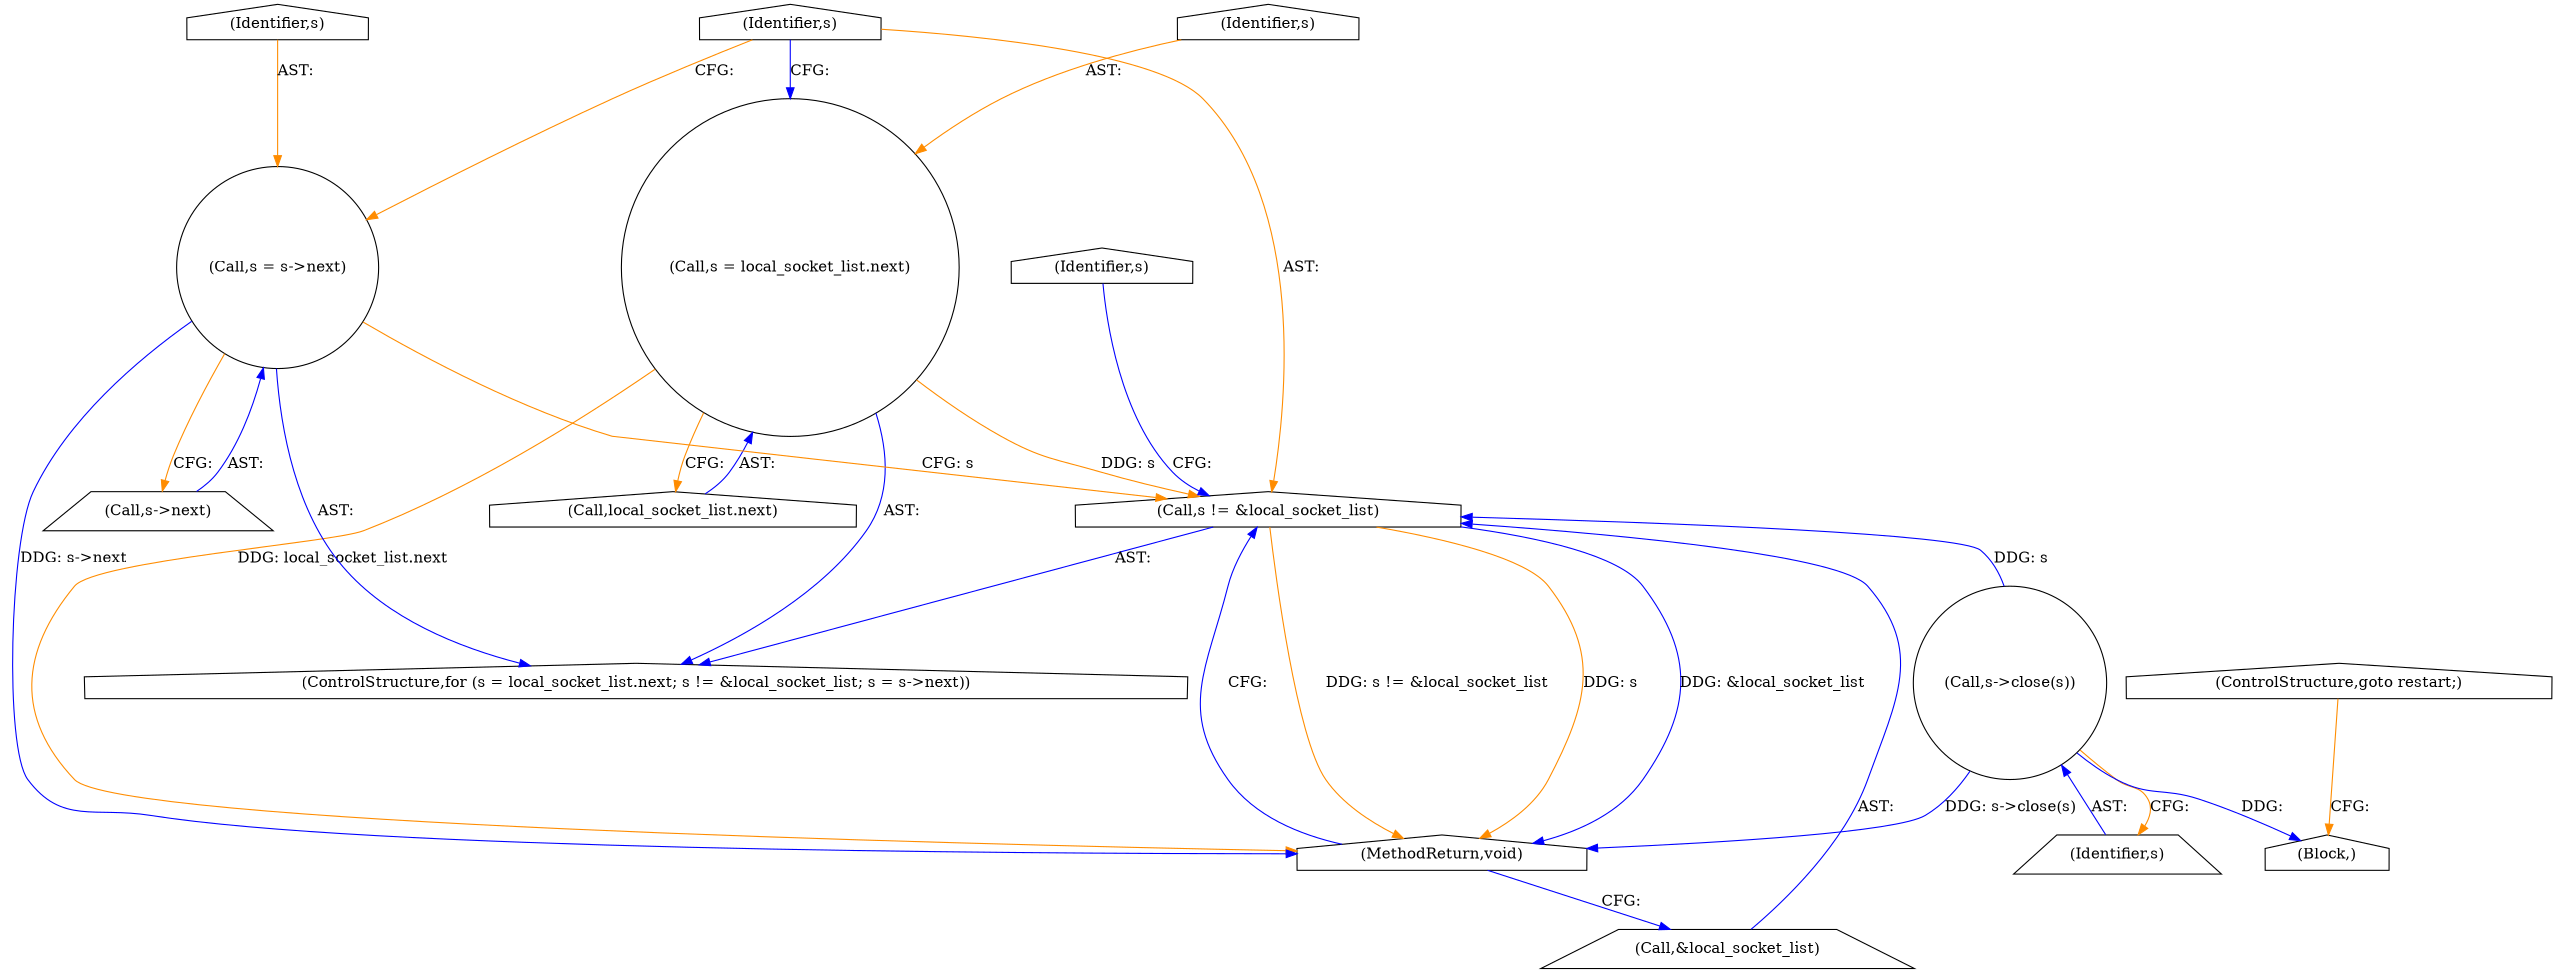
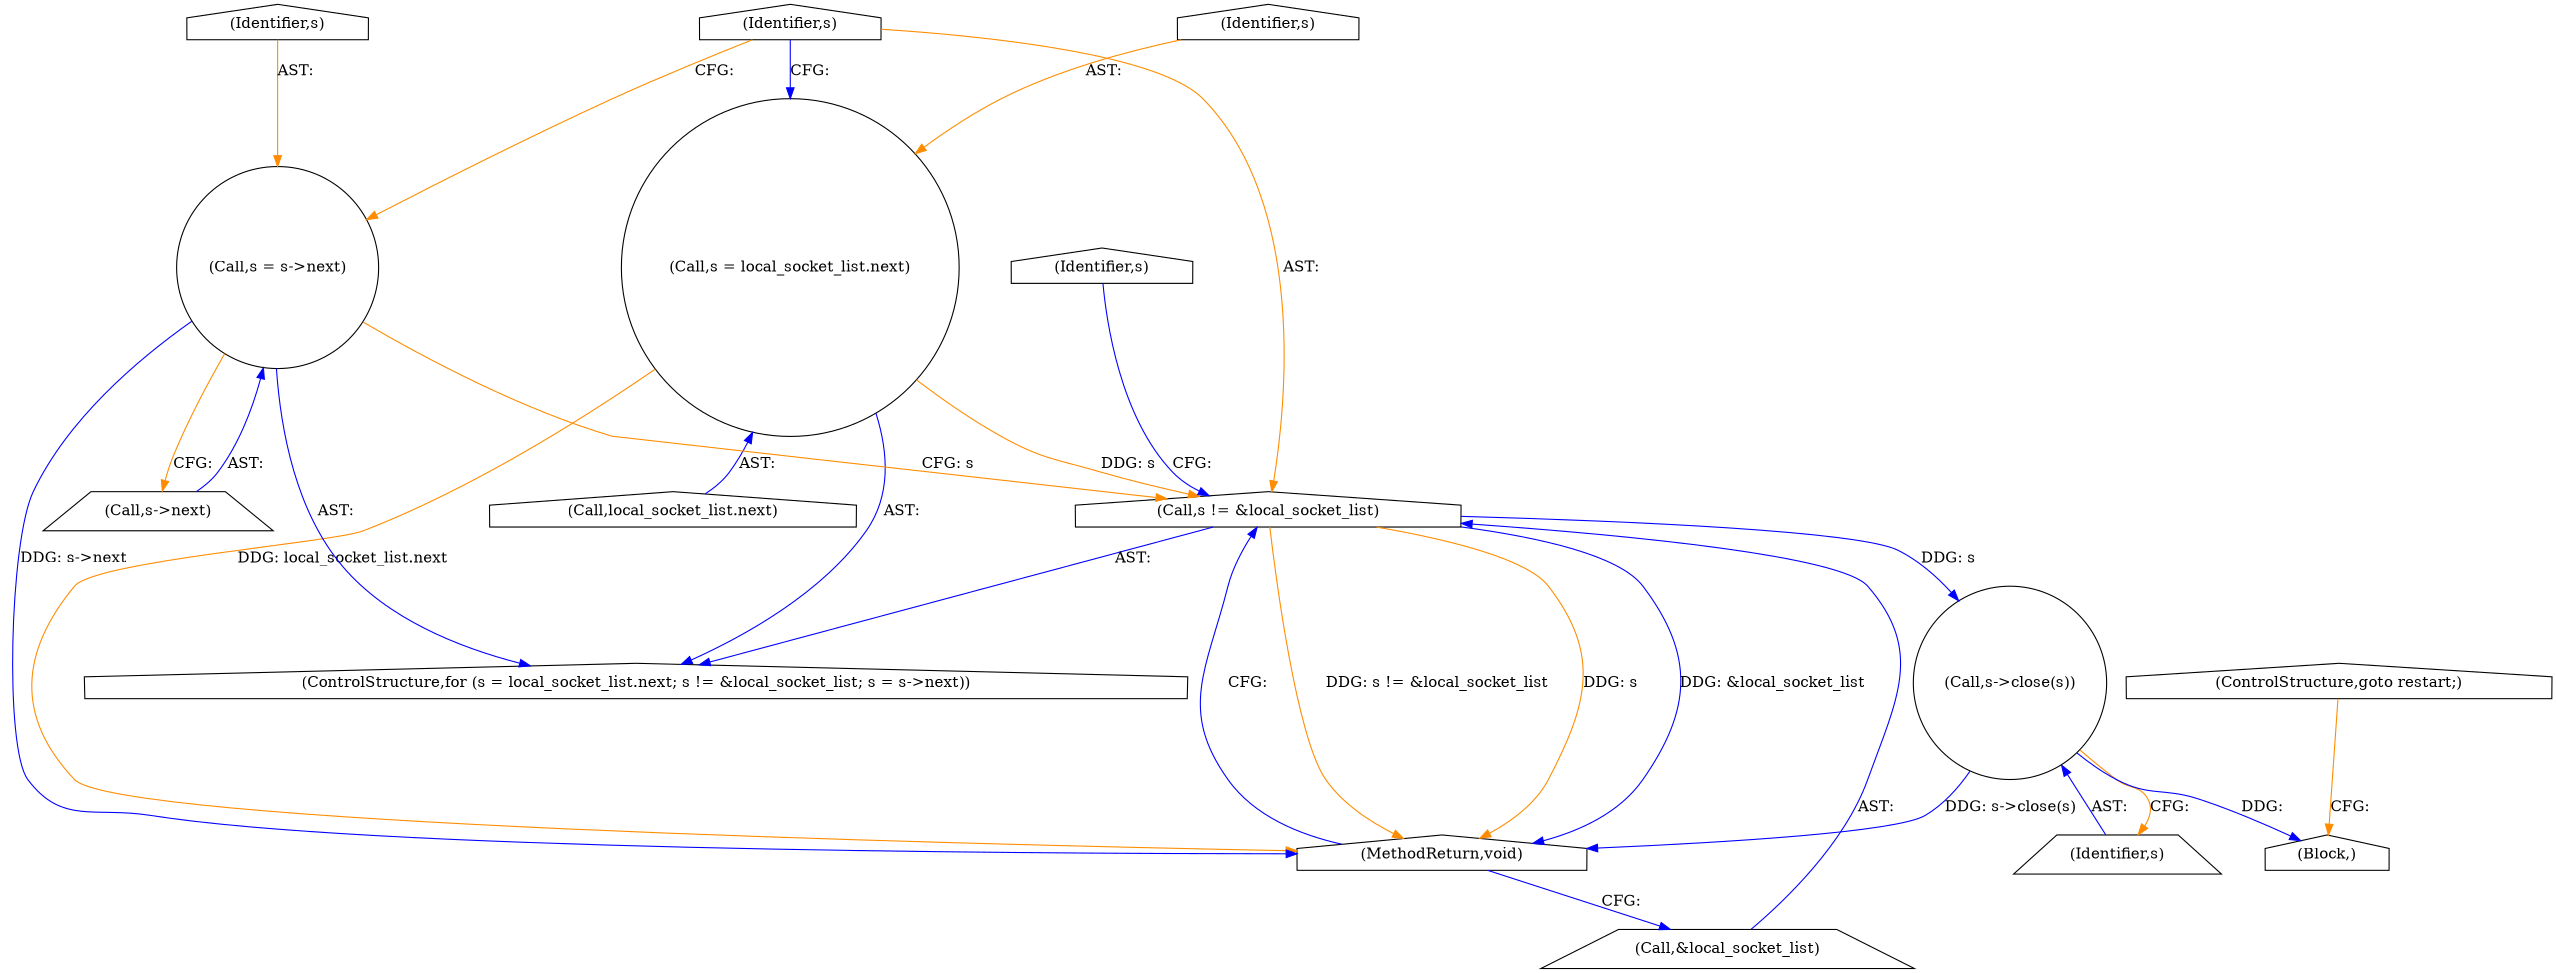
(686, 453) -> none
(1749, 527) -> (1715, 527)
